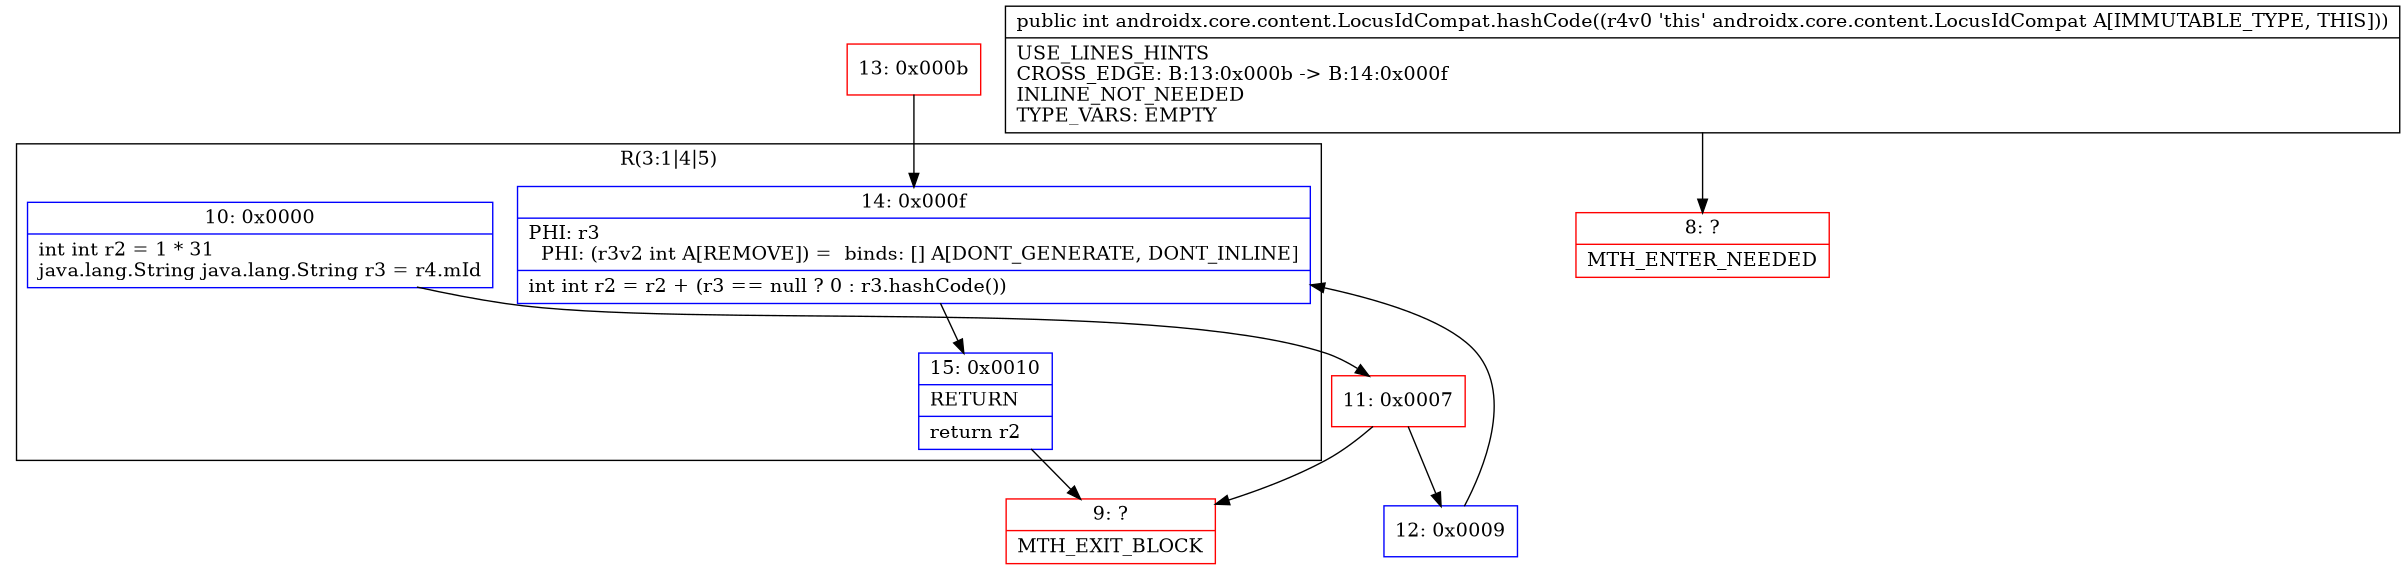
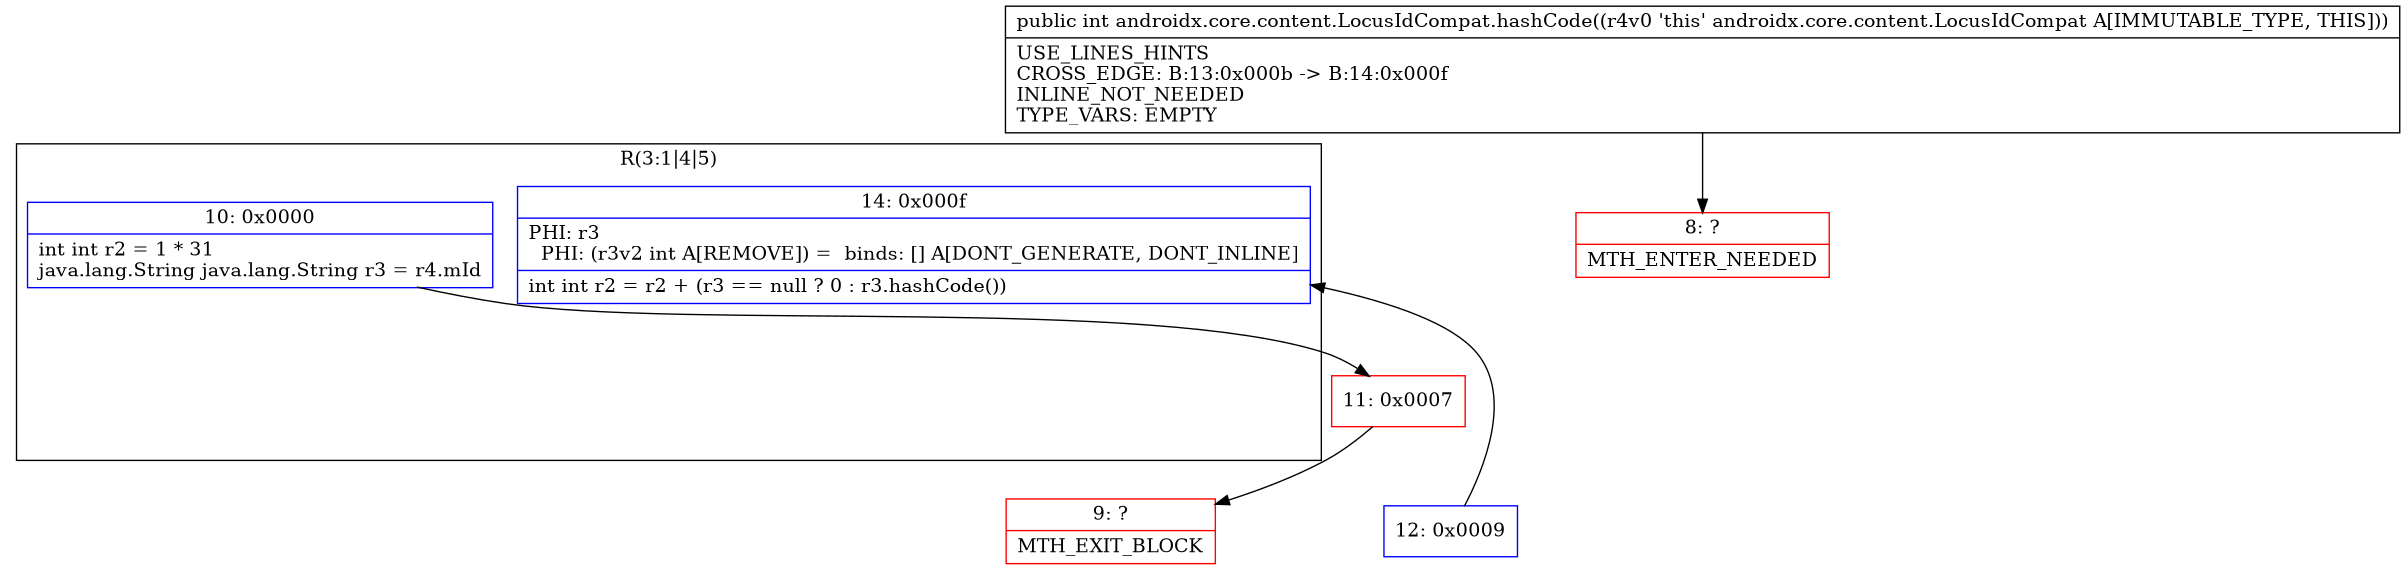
(914, 70) -> none
(985, 401) -> none
(1422, 460) -> none
